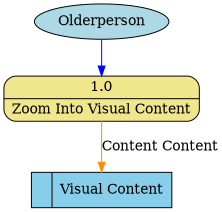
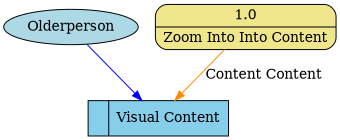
(102, 53) -> (111, 69)
(102, 109) -> (246, 38)
